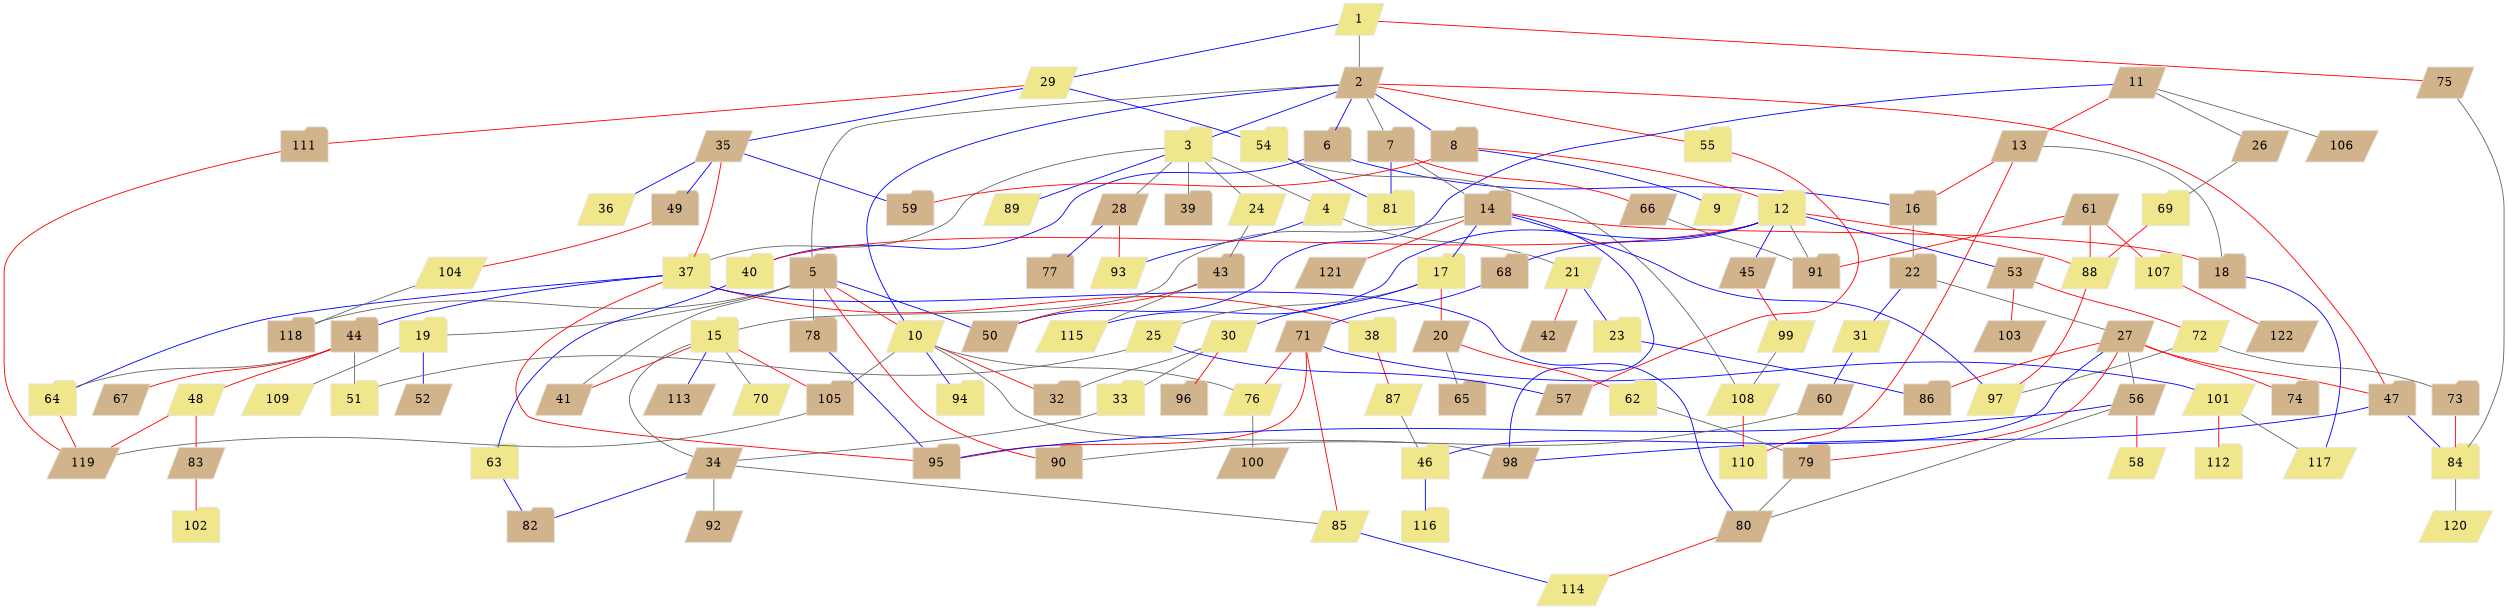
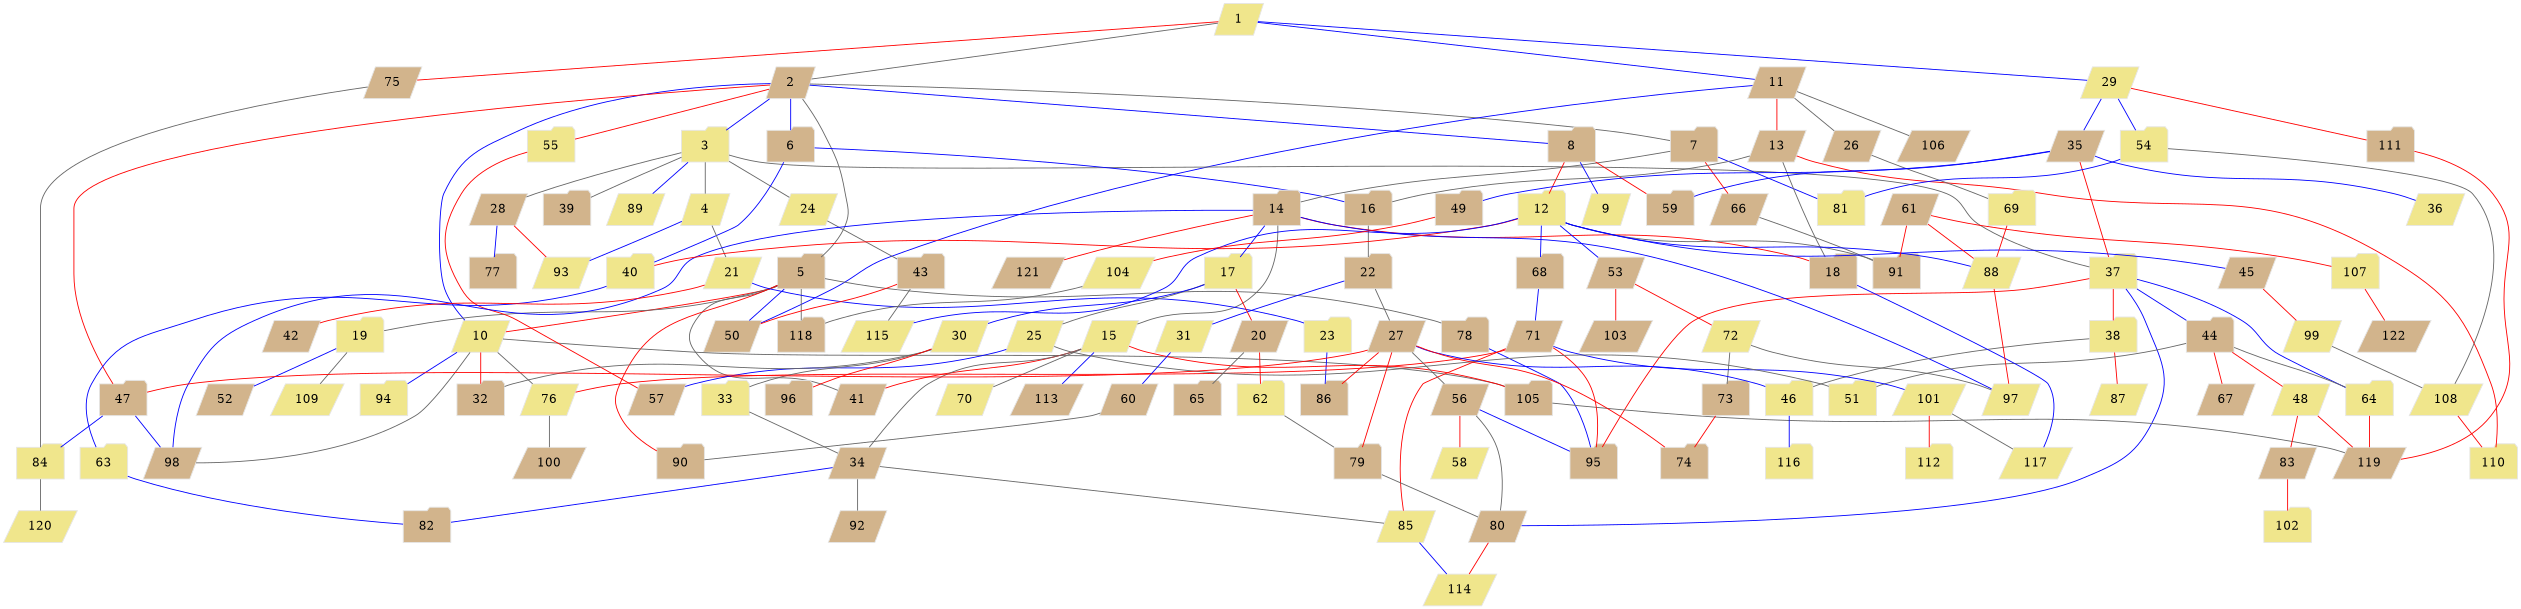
none -> (1506, 51)
(1965, 178) -> (1562, 179)
(1899, 228) -> (1860, 249)
(715, 336) -> (1109, 336)
(2456, 432) -> (1705, 432)
(1411, 434) -> (1950, 355)
